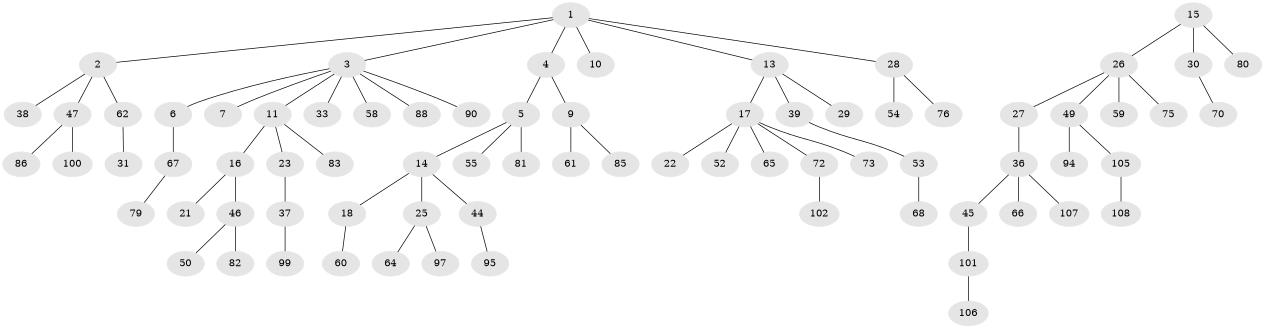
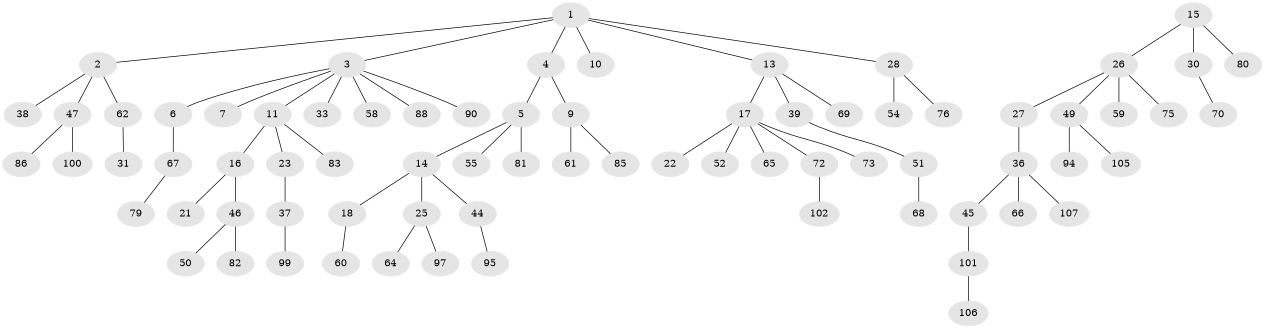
(844, 115) -> (844, 115)
(919, 164) -> (919, 164)
(1121, 214) -> none
